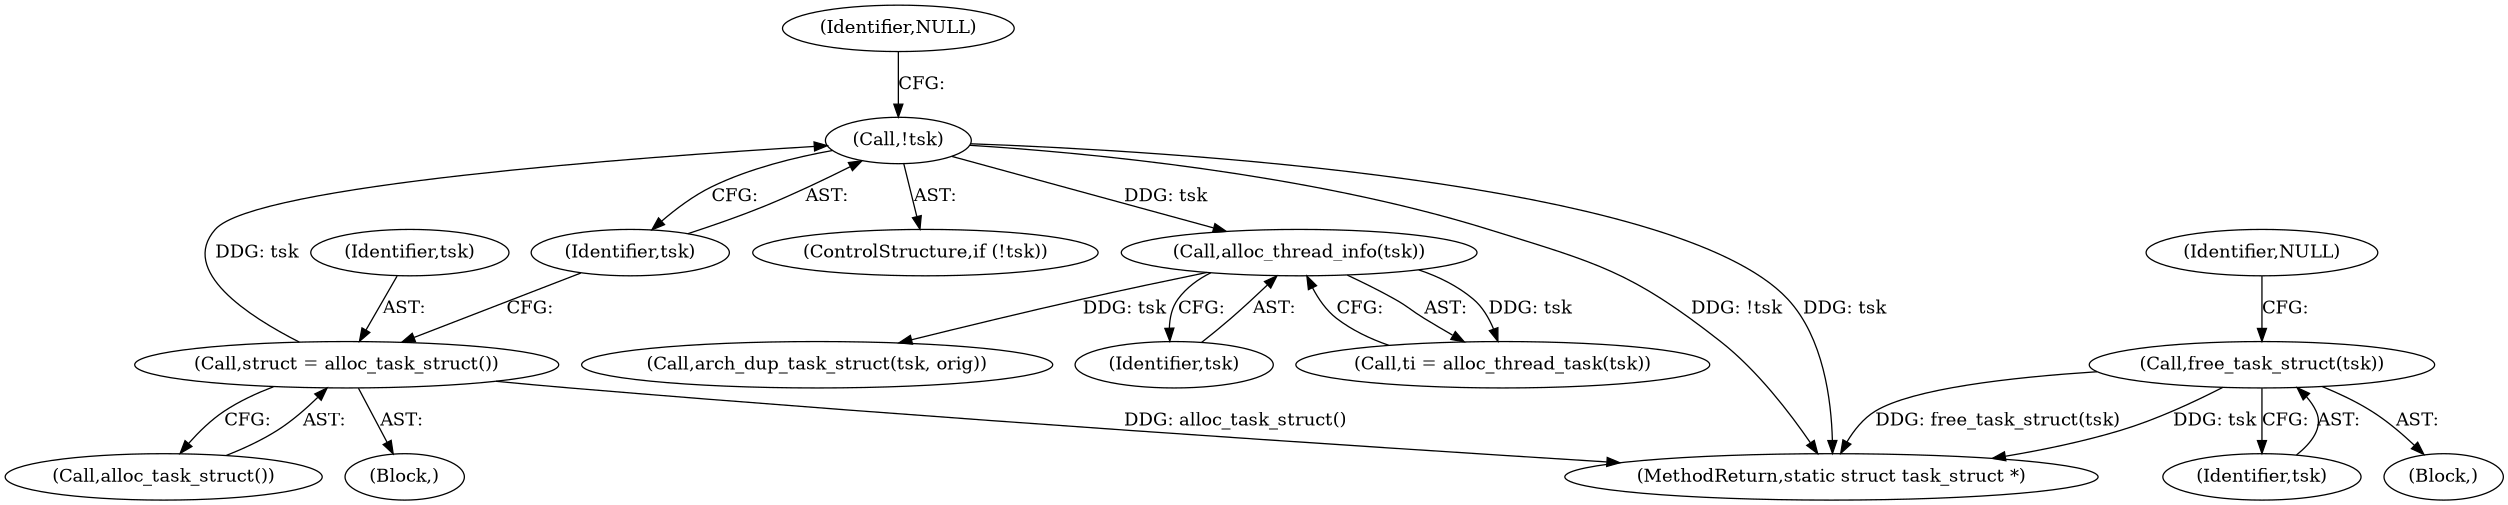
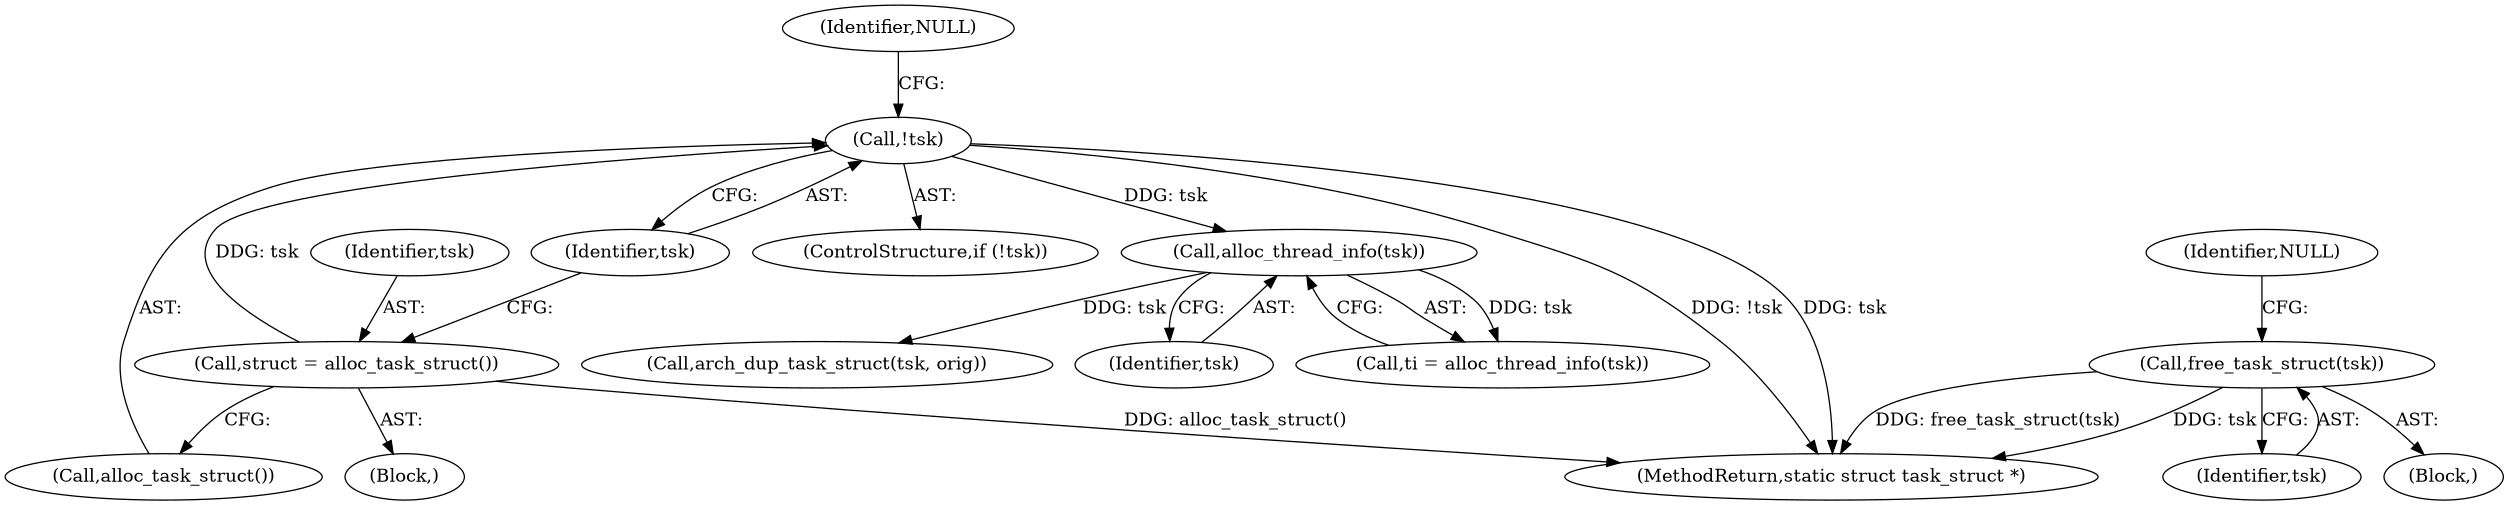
(1503, 365) -> (1503, 365)
(275, 432) -> (369, 168)
